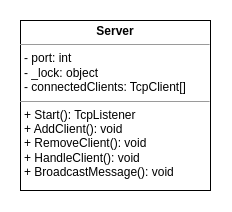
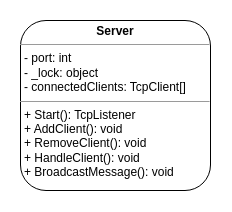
(116, 106) -> (116, 106)
